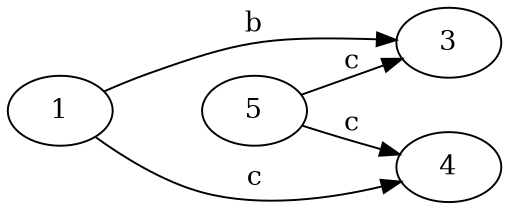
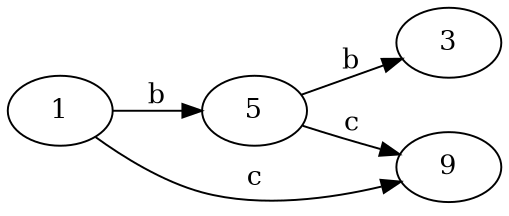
(237, 47) -> (147, 111)
(352, 61) -> (352, 61)
(449, 167) -> (449, 167)
